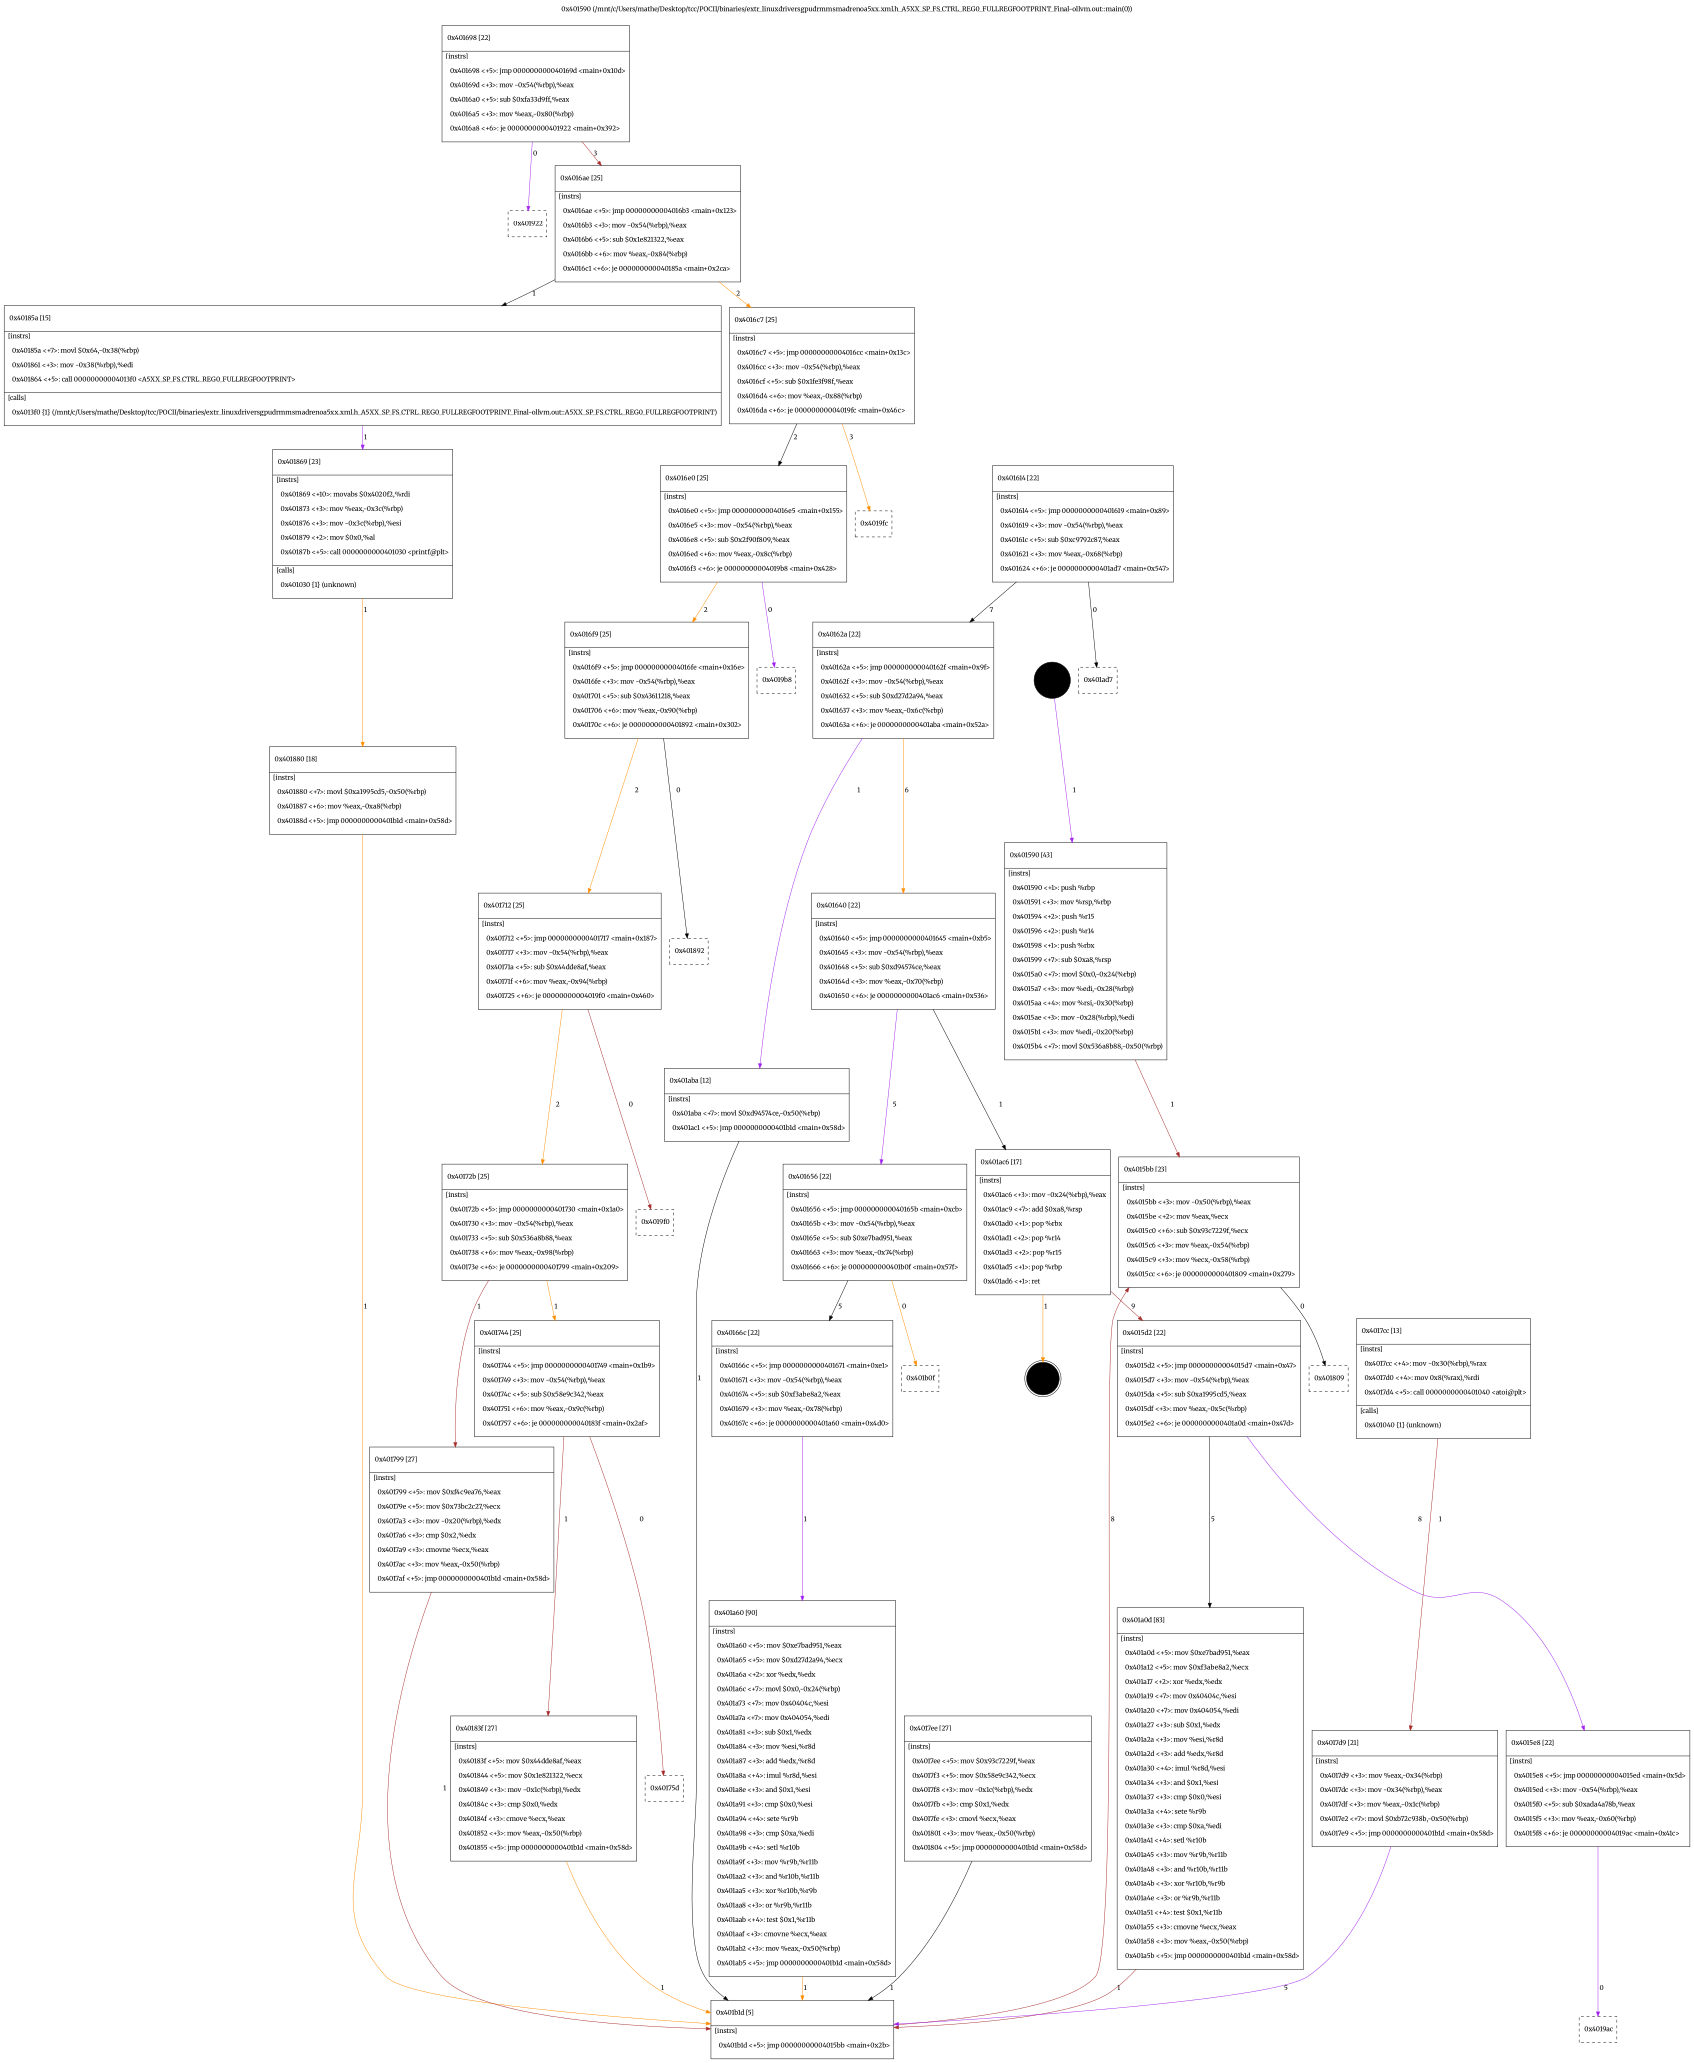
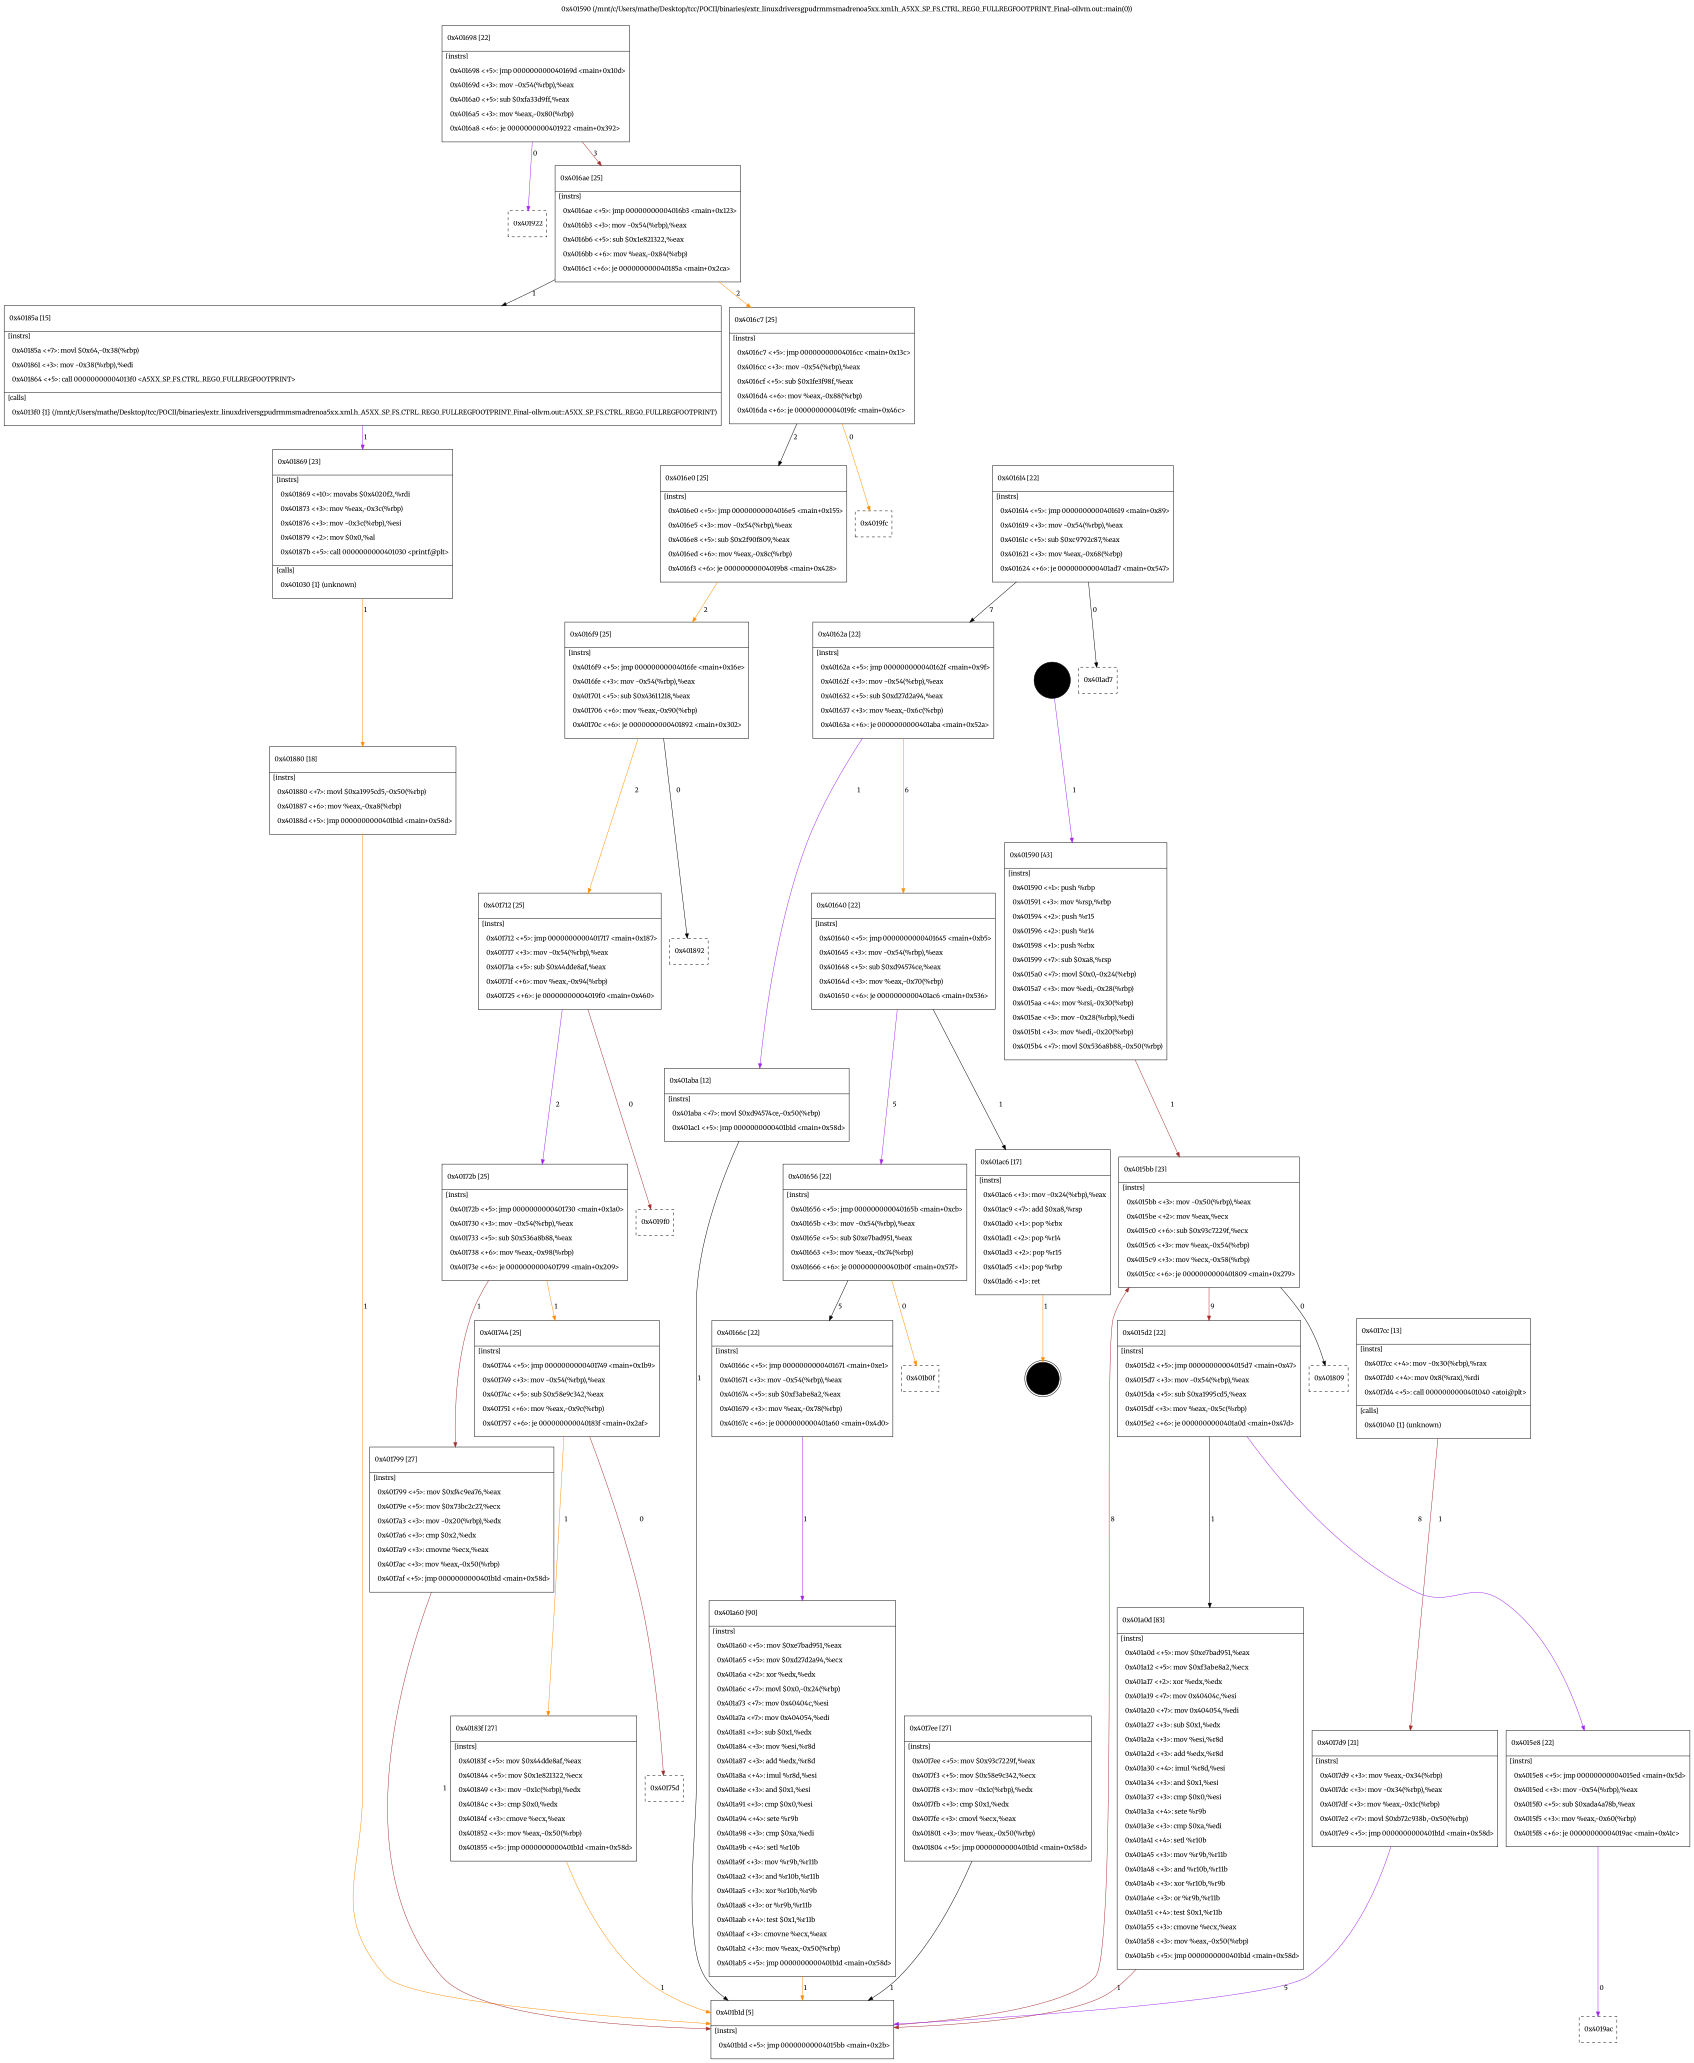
(851, 438) -> (851, 438)
(776, 680) -> none
(553, 1084) -> (553, 1084)
(1125, 1304) -> (1209, 1302)
(1212, 1520) -> (1212, 1520)
(556, 1574) -> (556, 1574)
